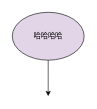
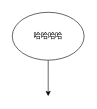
(48, 36) -> (48, 36)
